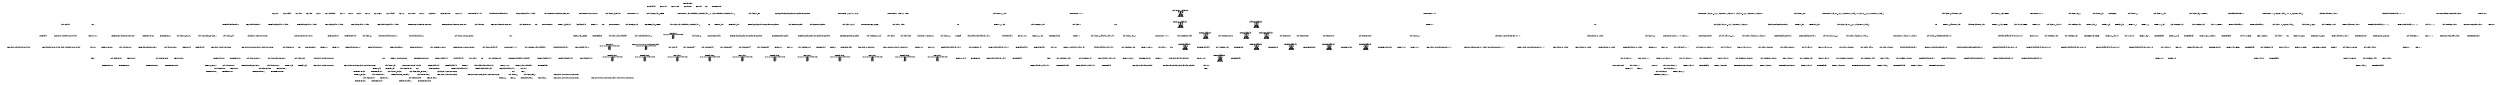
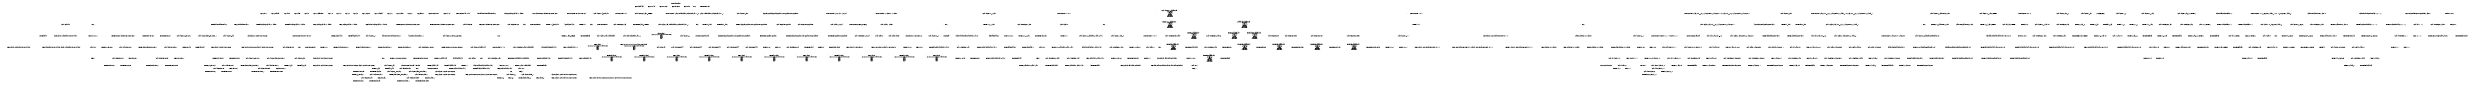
(2473, 25) -> none
(324, 47) -> none
